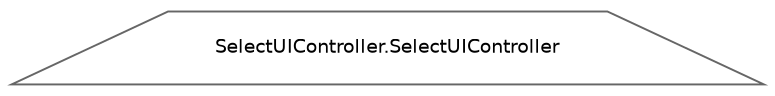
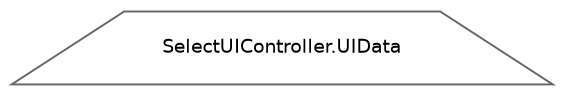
(388, 48) -> (282, 48)
